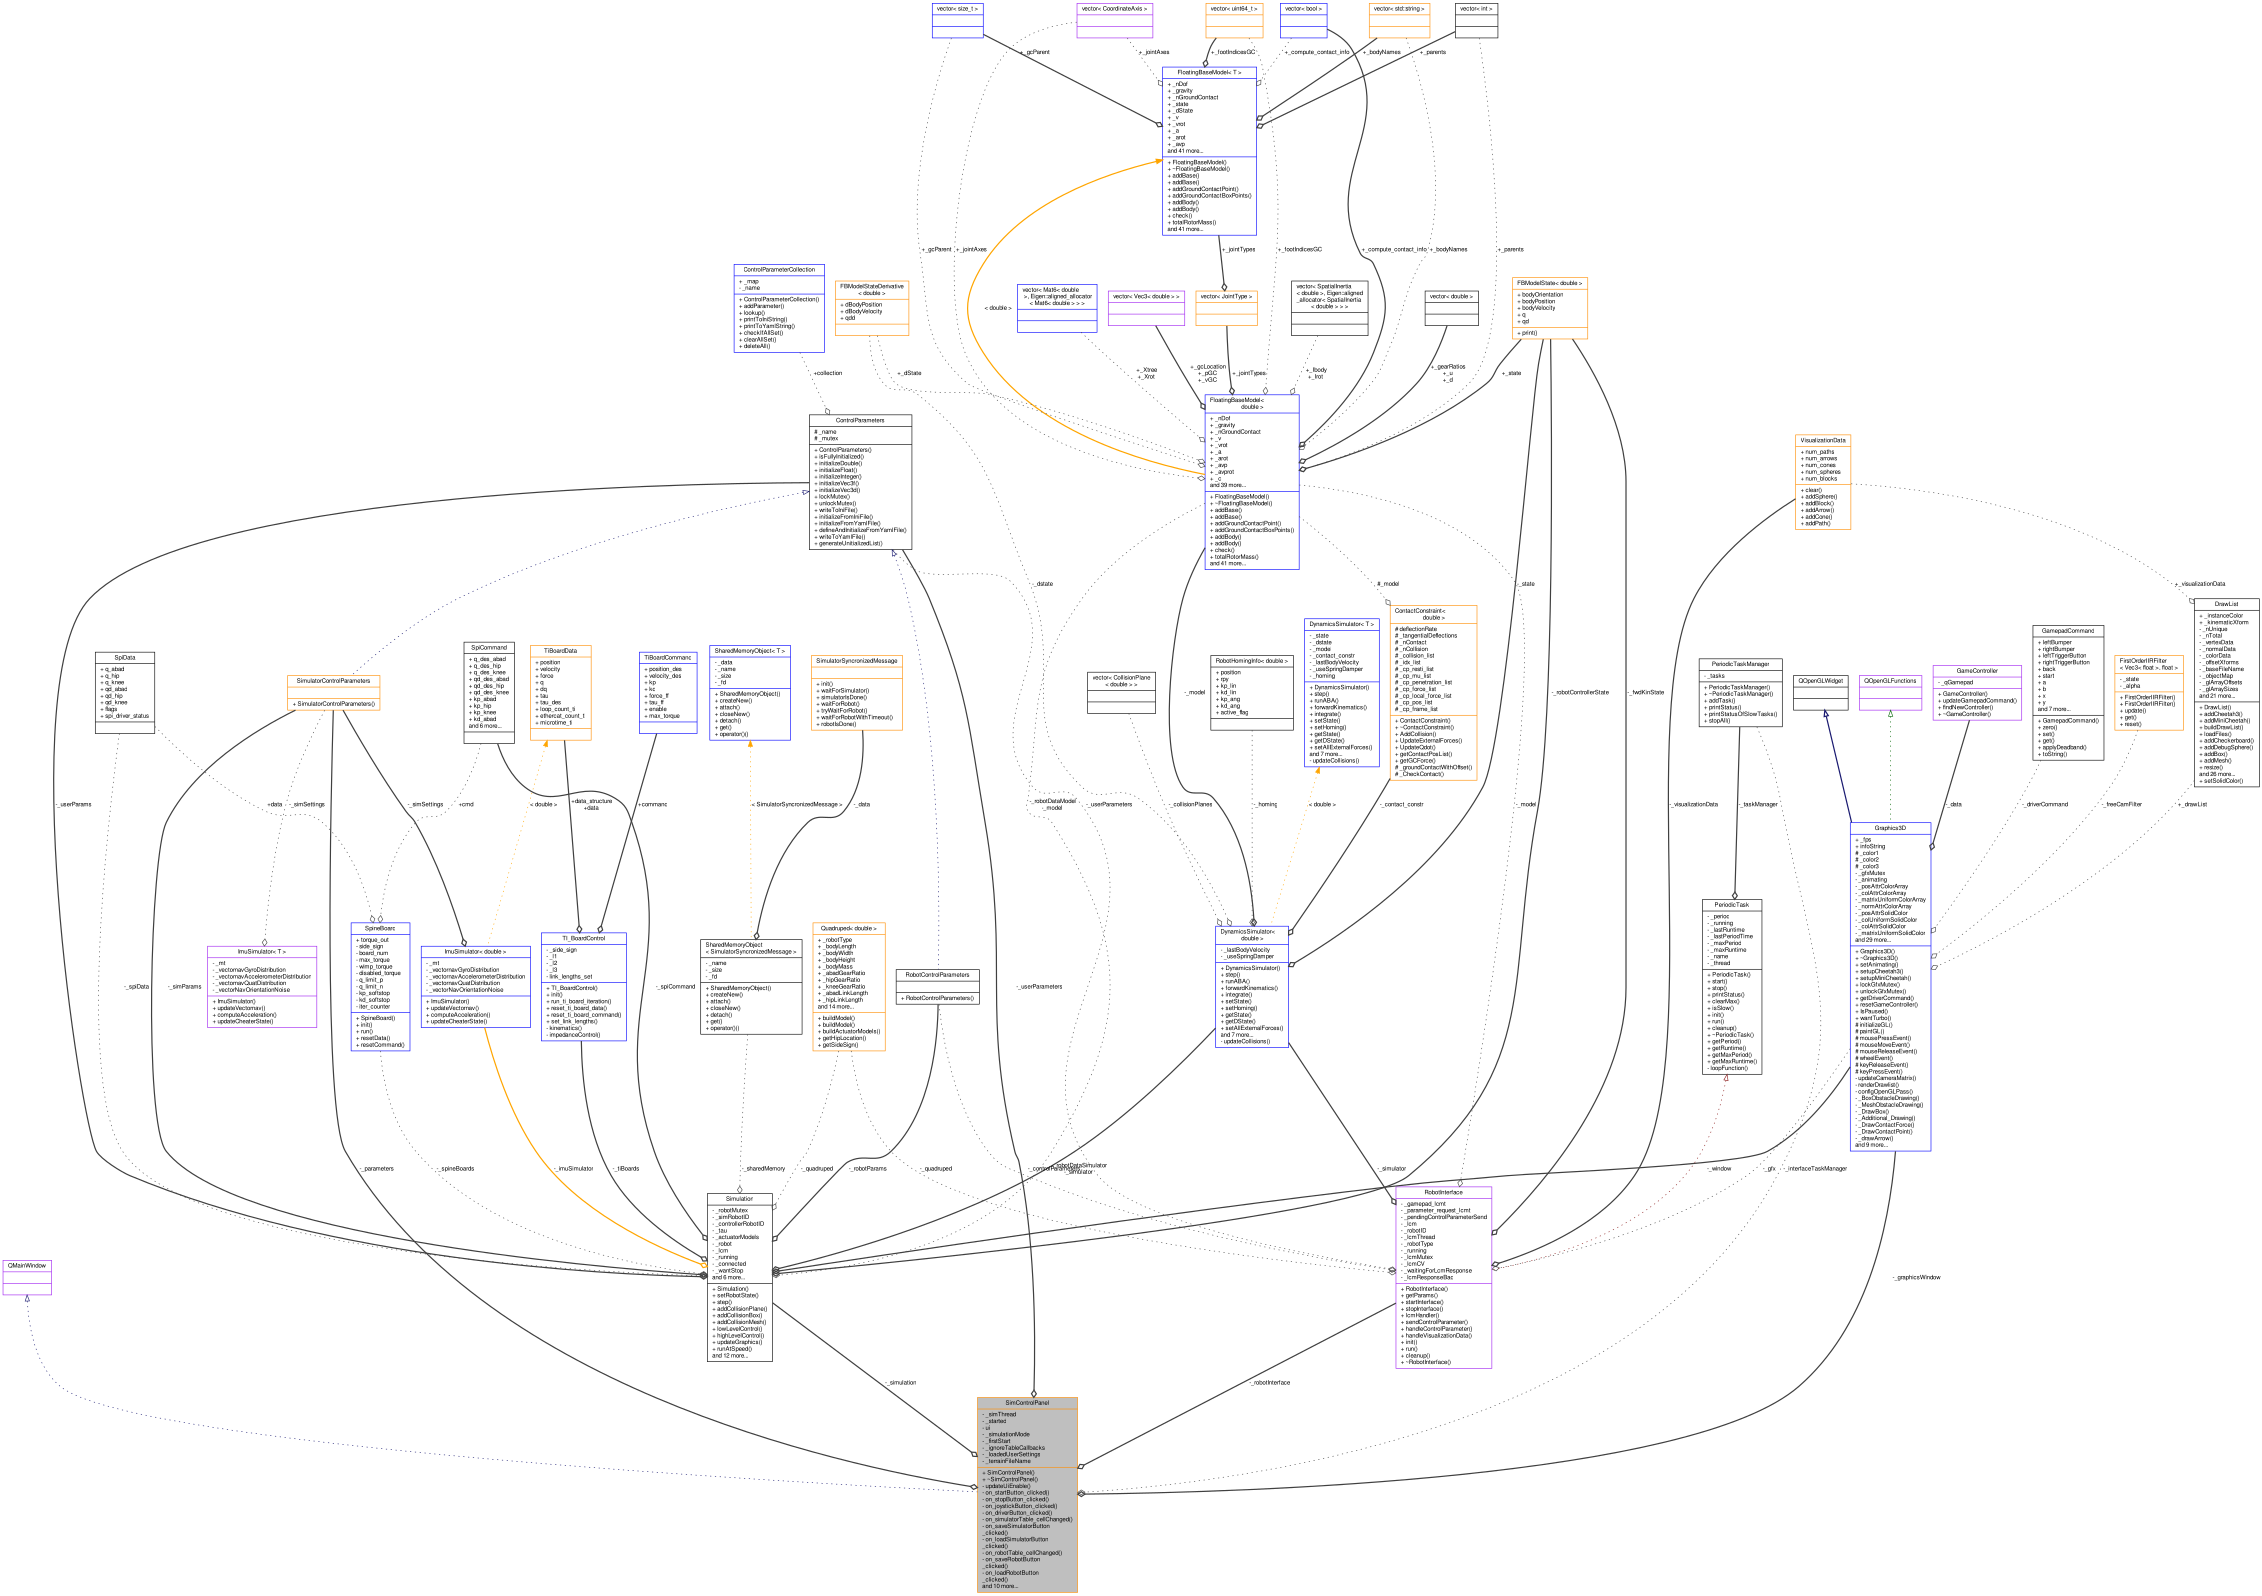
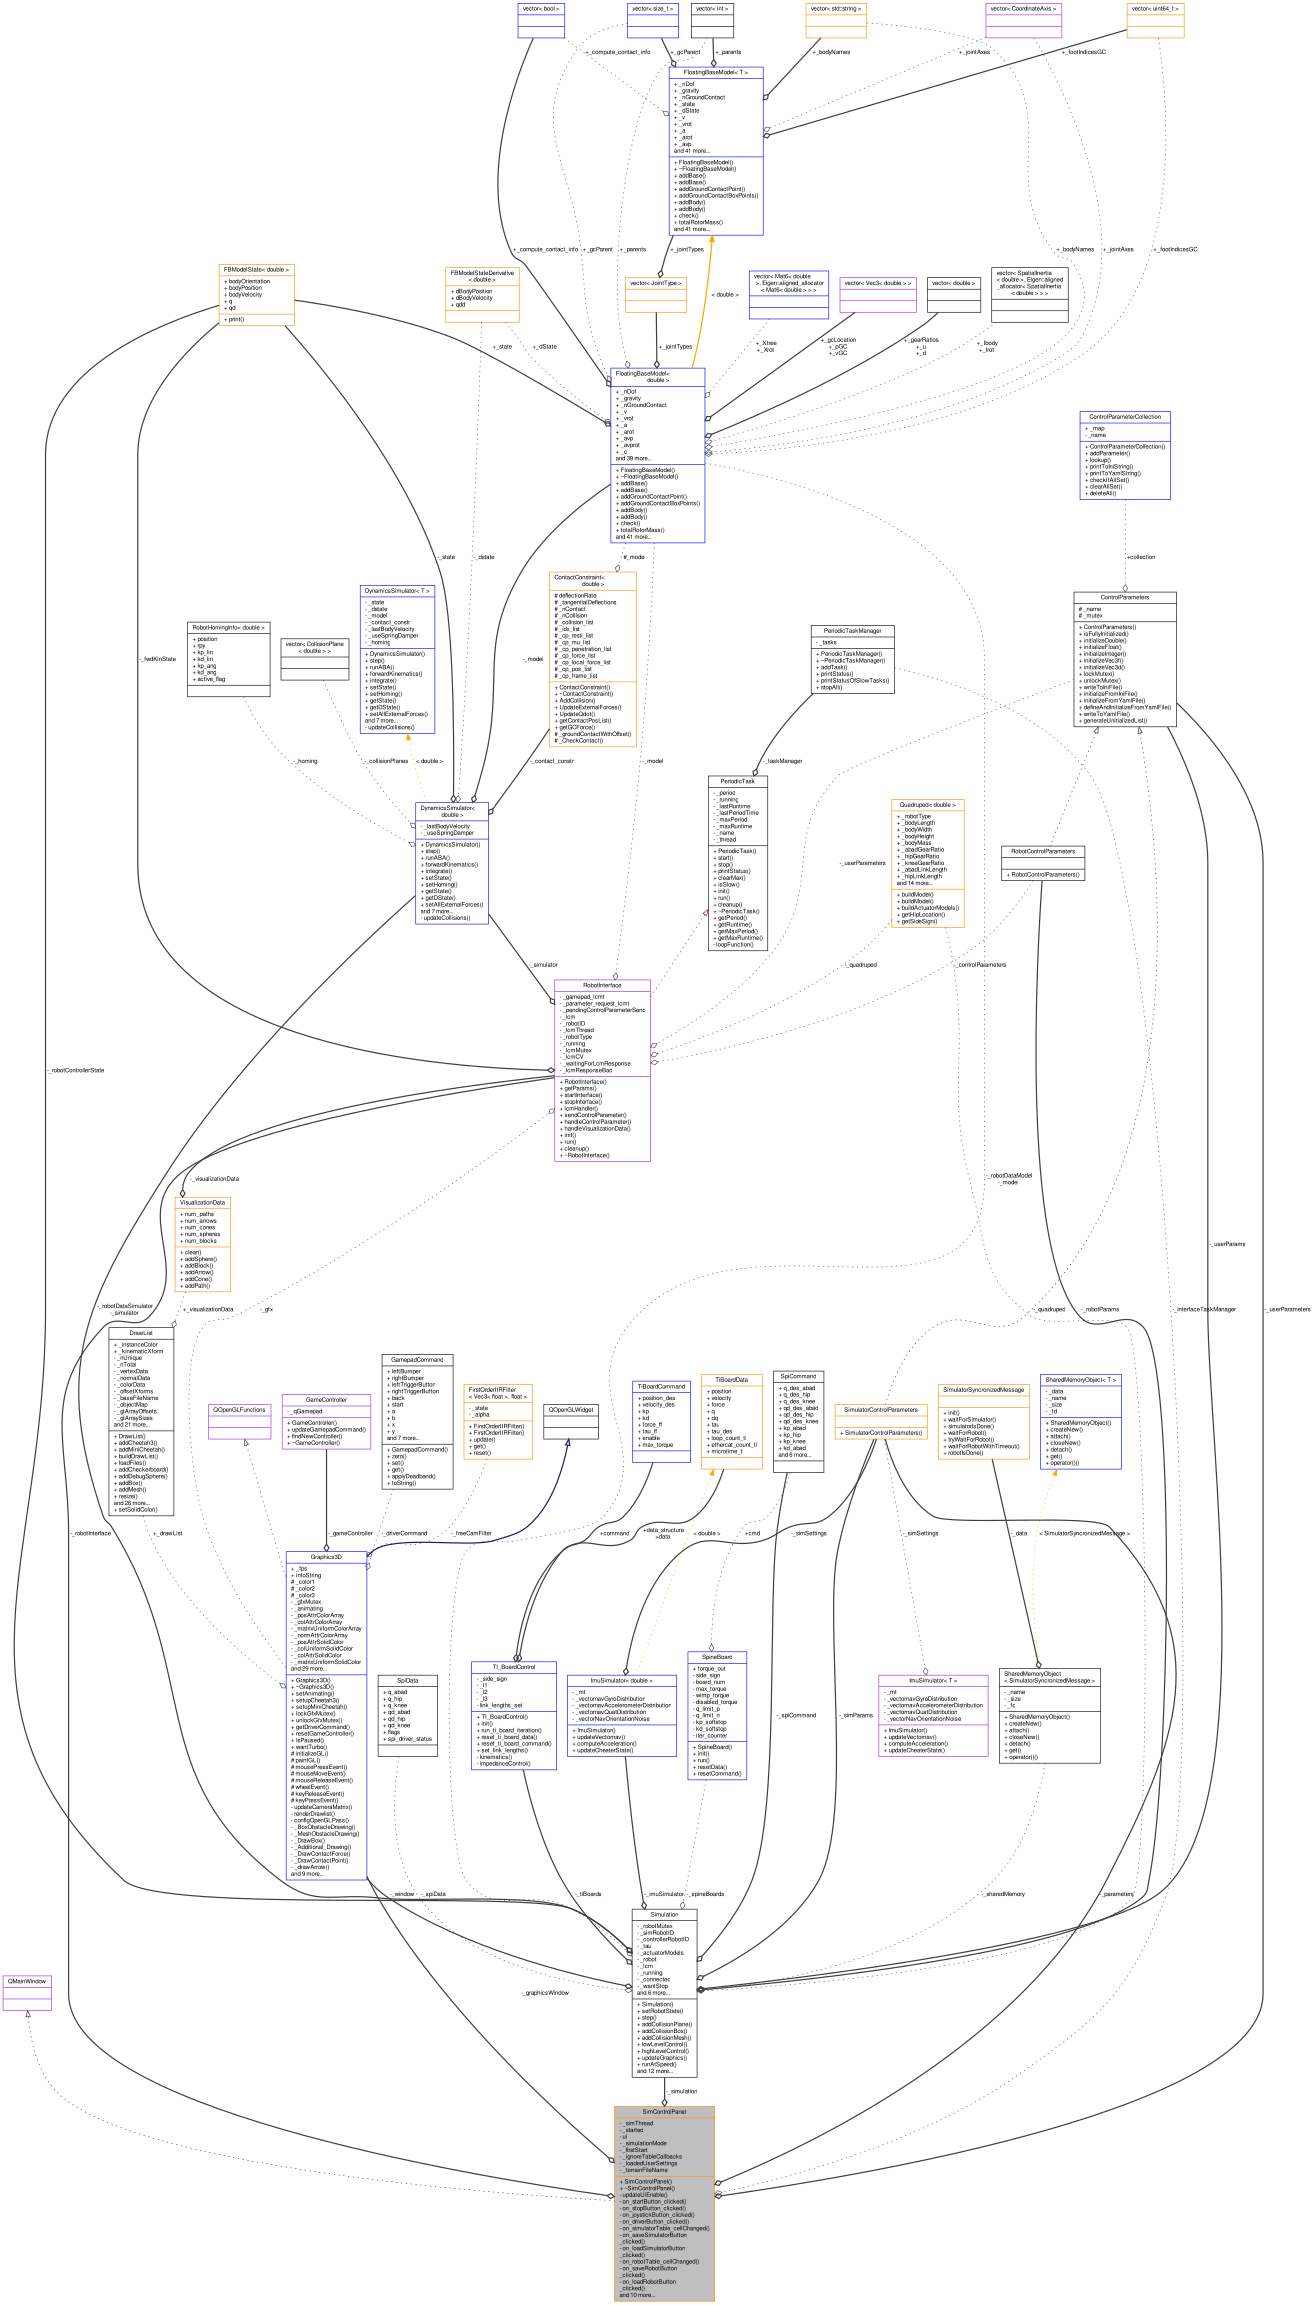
(1953, 805) -> (350, 1534)
(278, 815) -> none
(1669, 898) -> (356, 1106)
(558, 1177) -> (633, 1829)
